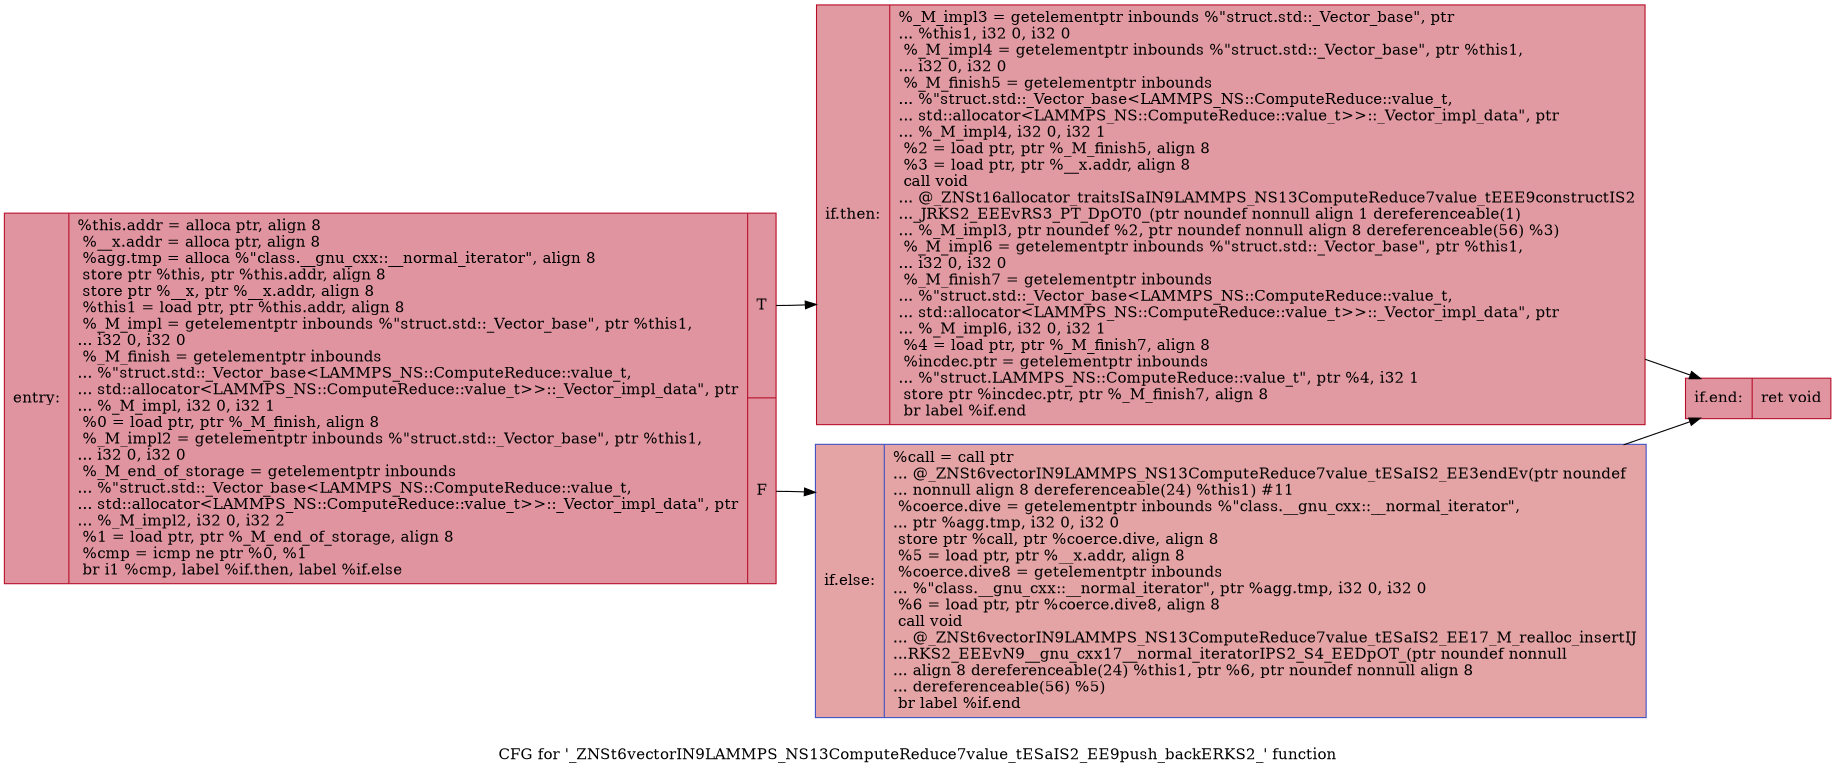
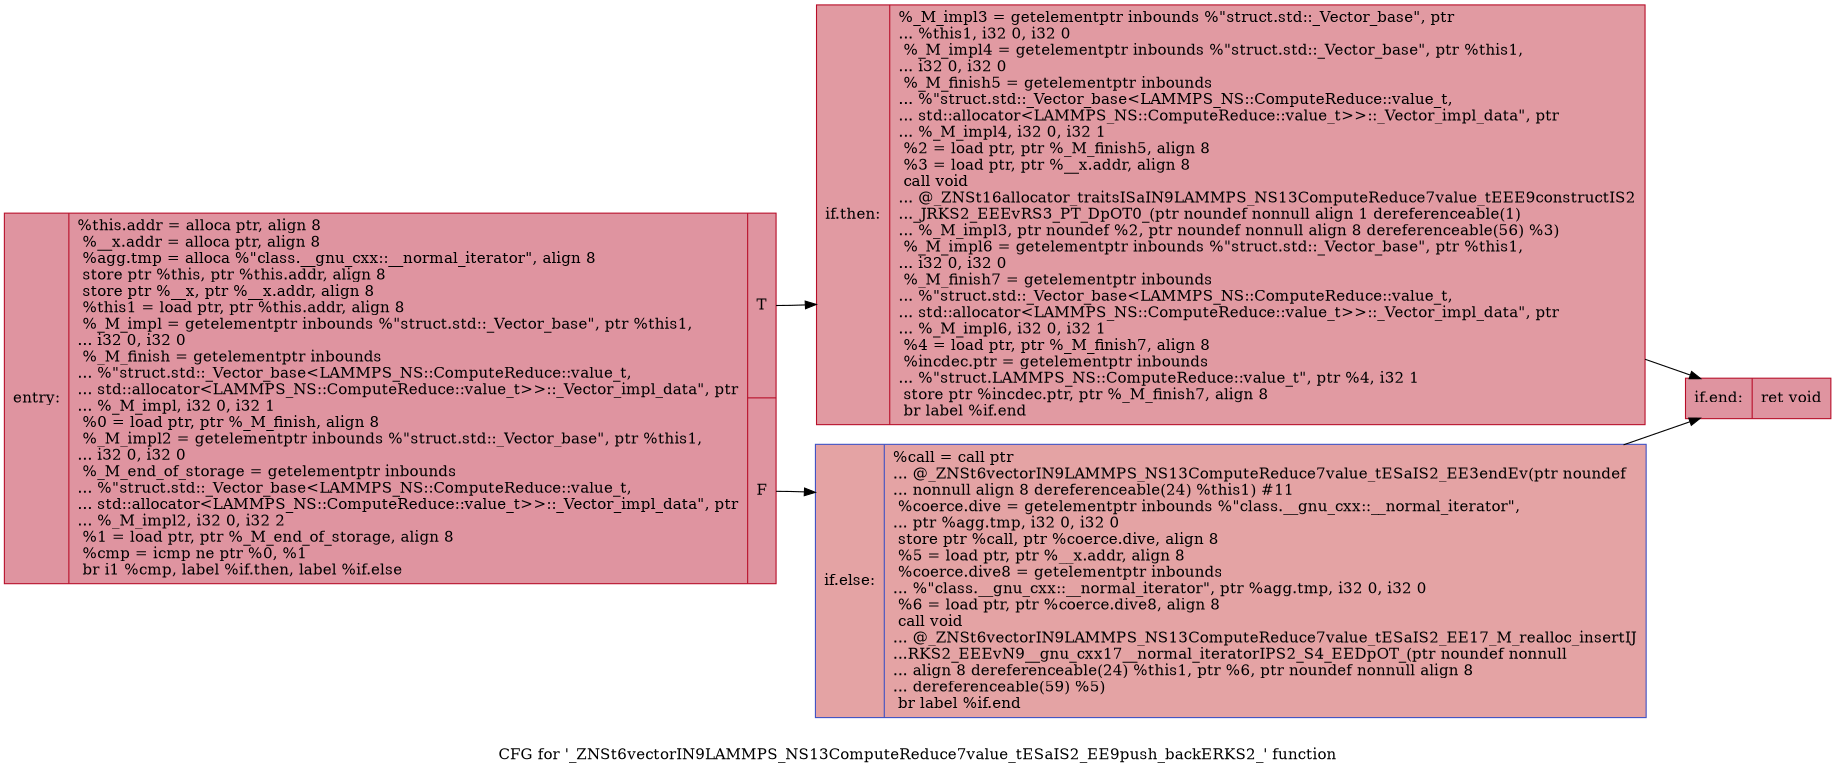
(1000, 687) -> (1000, 687)
